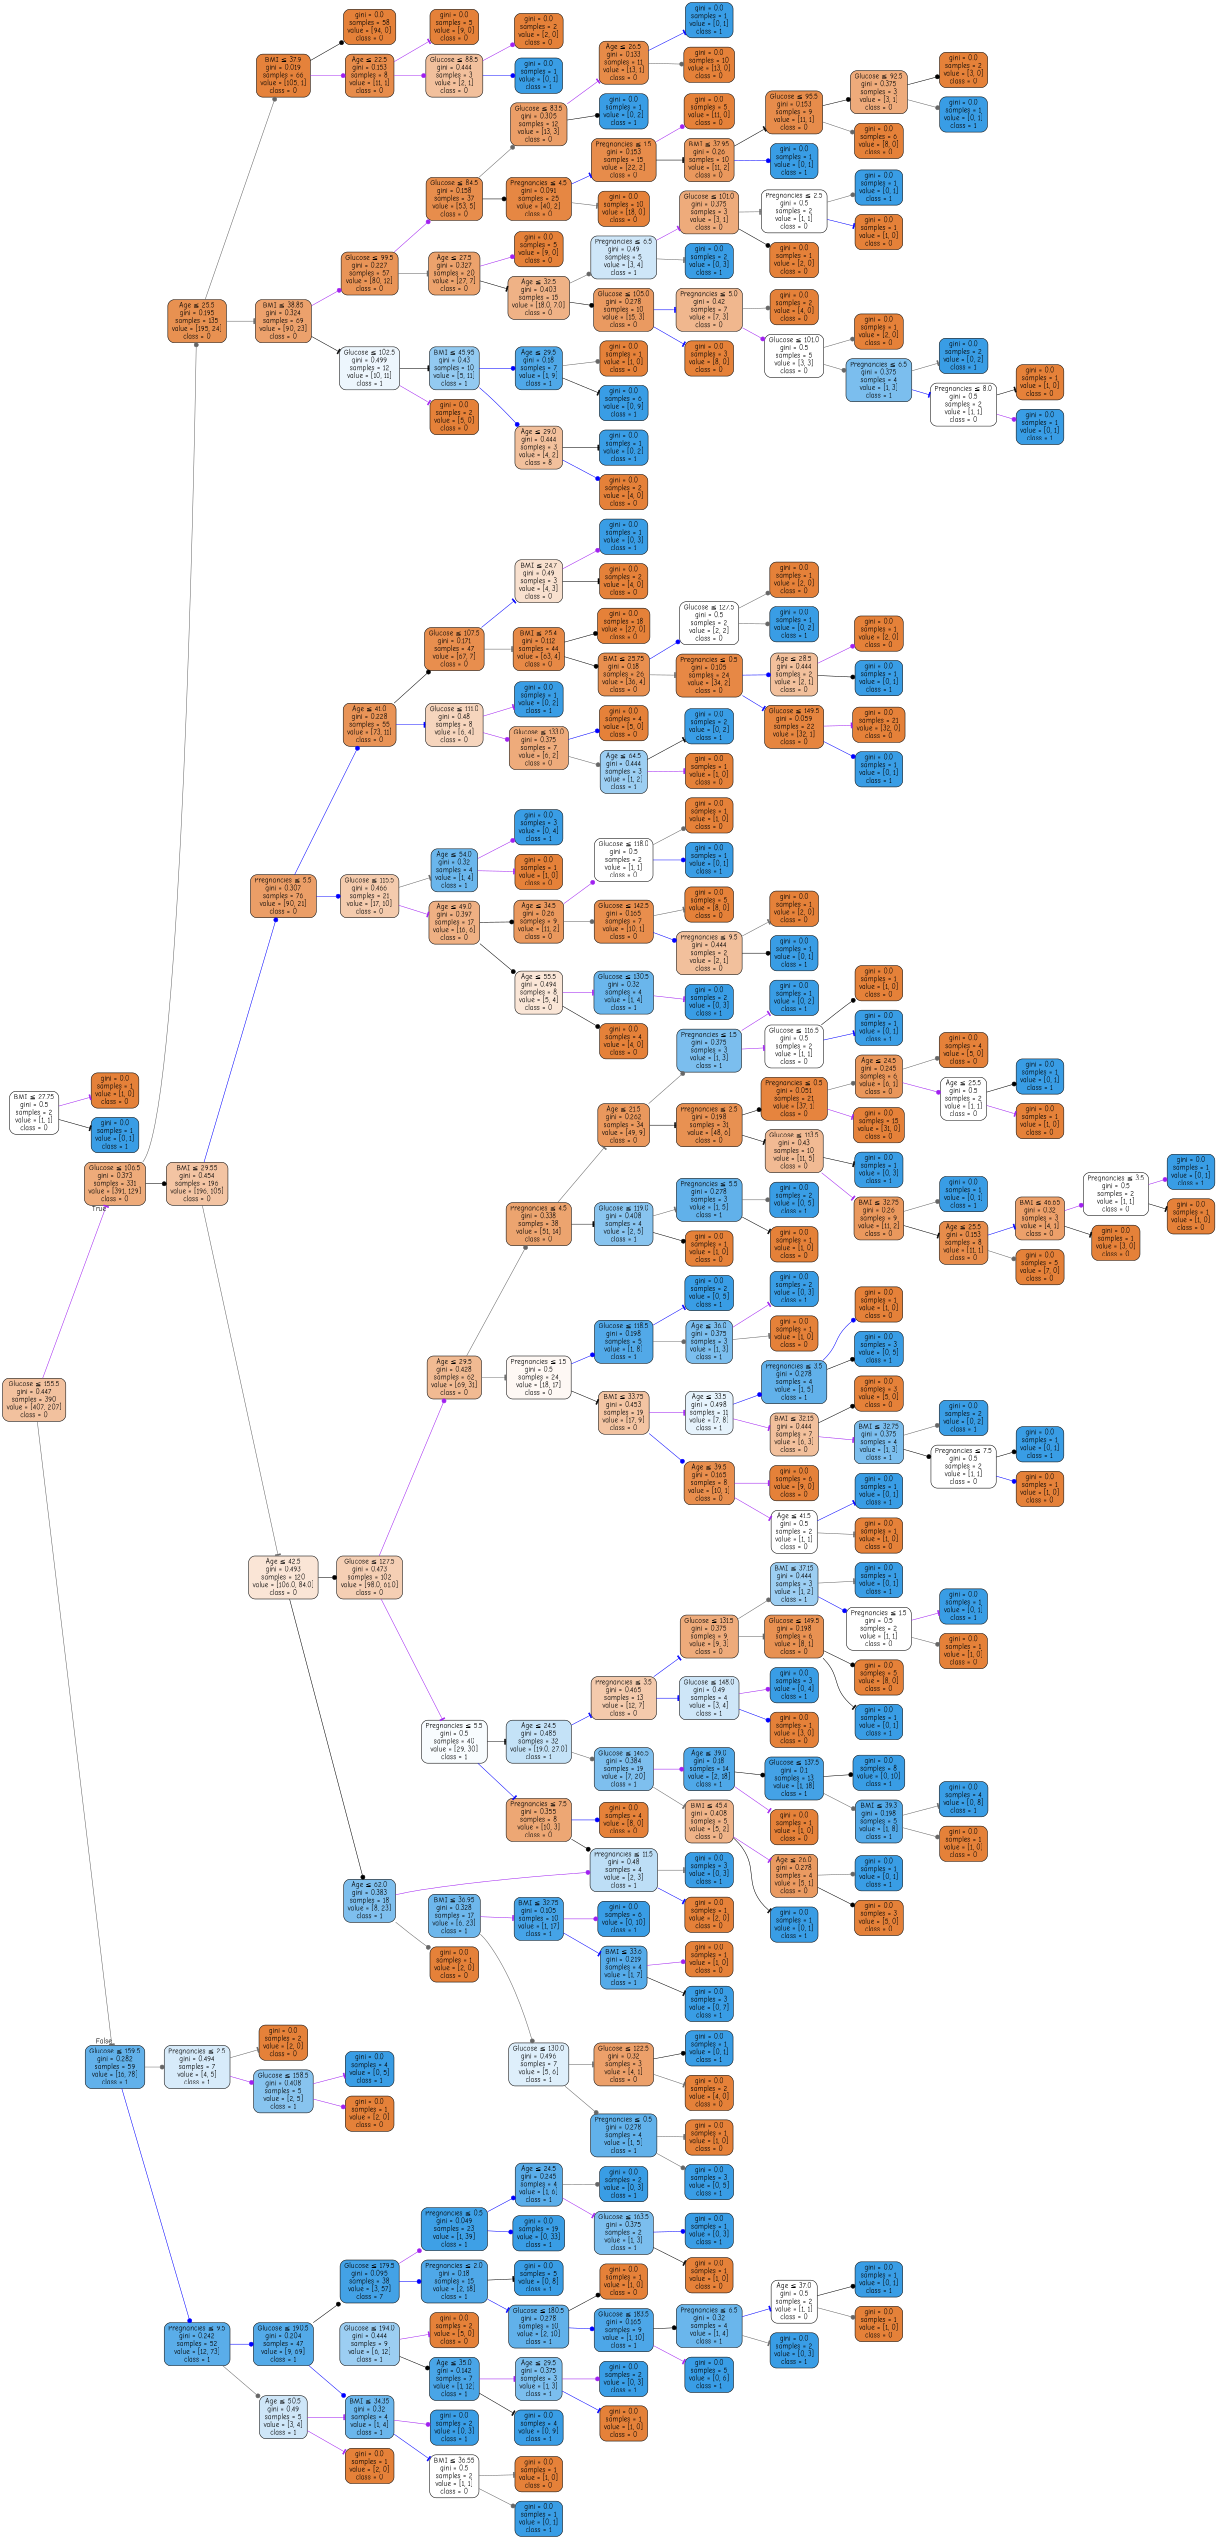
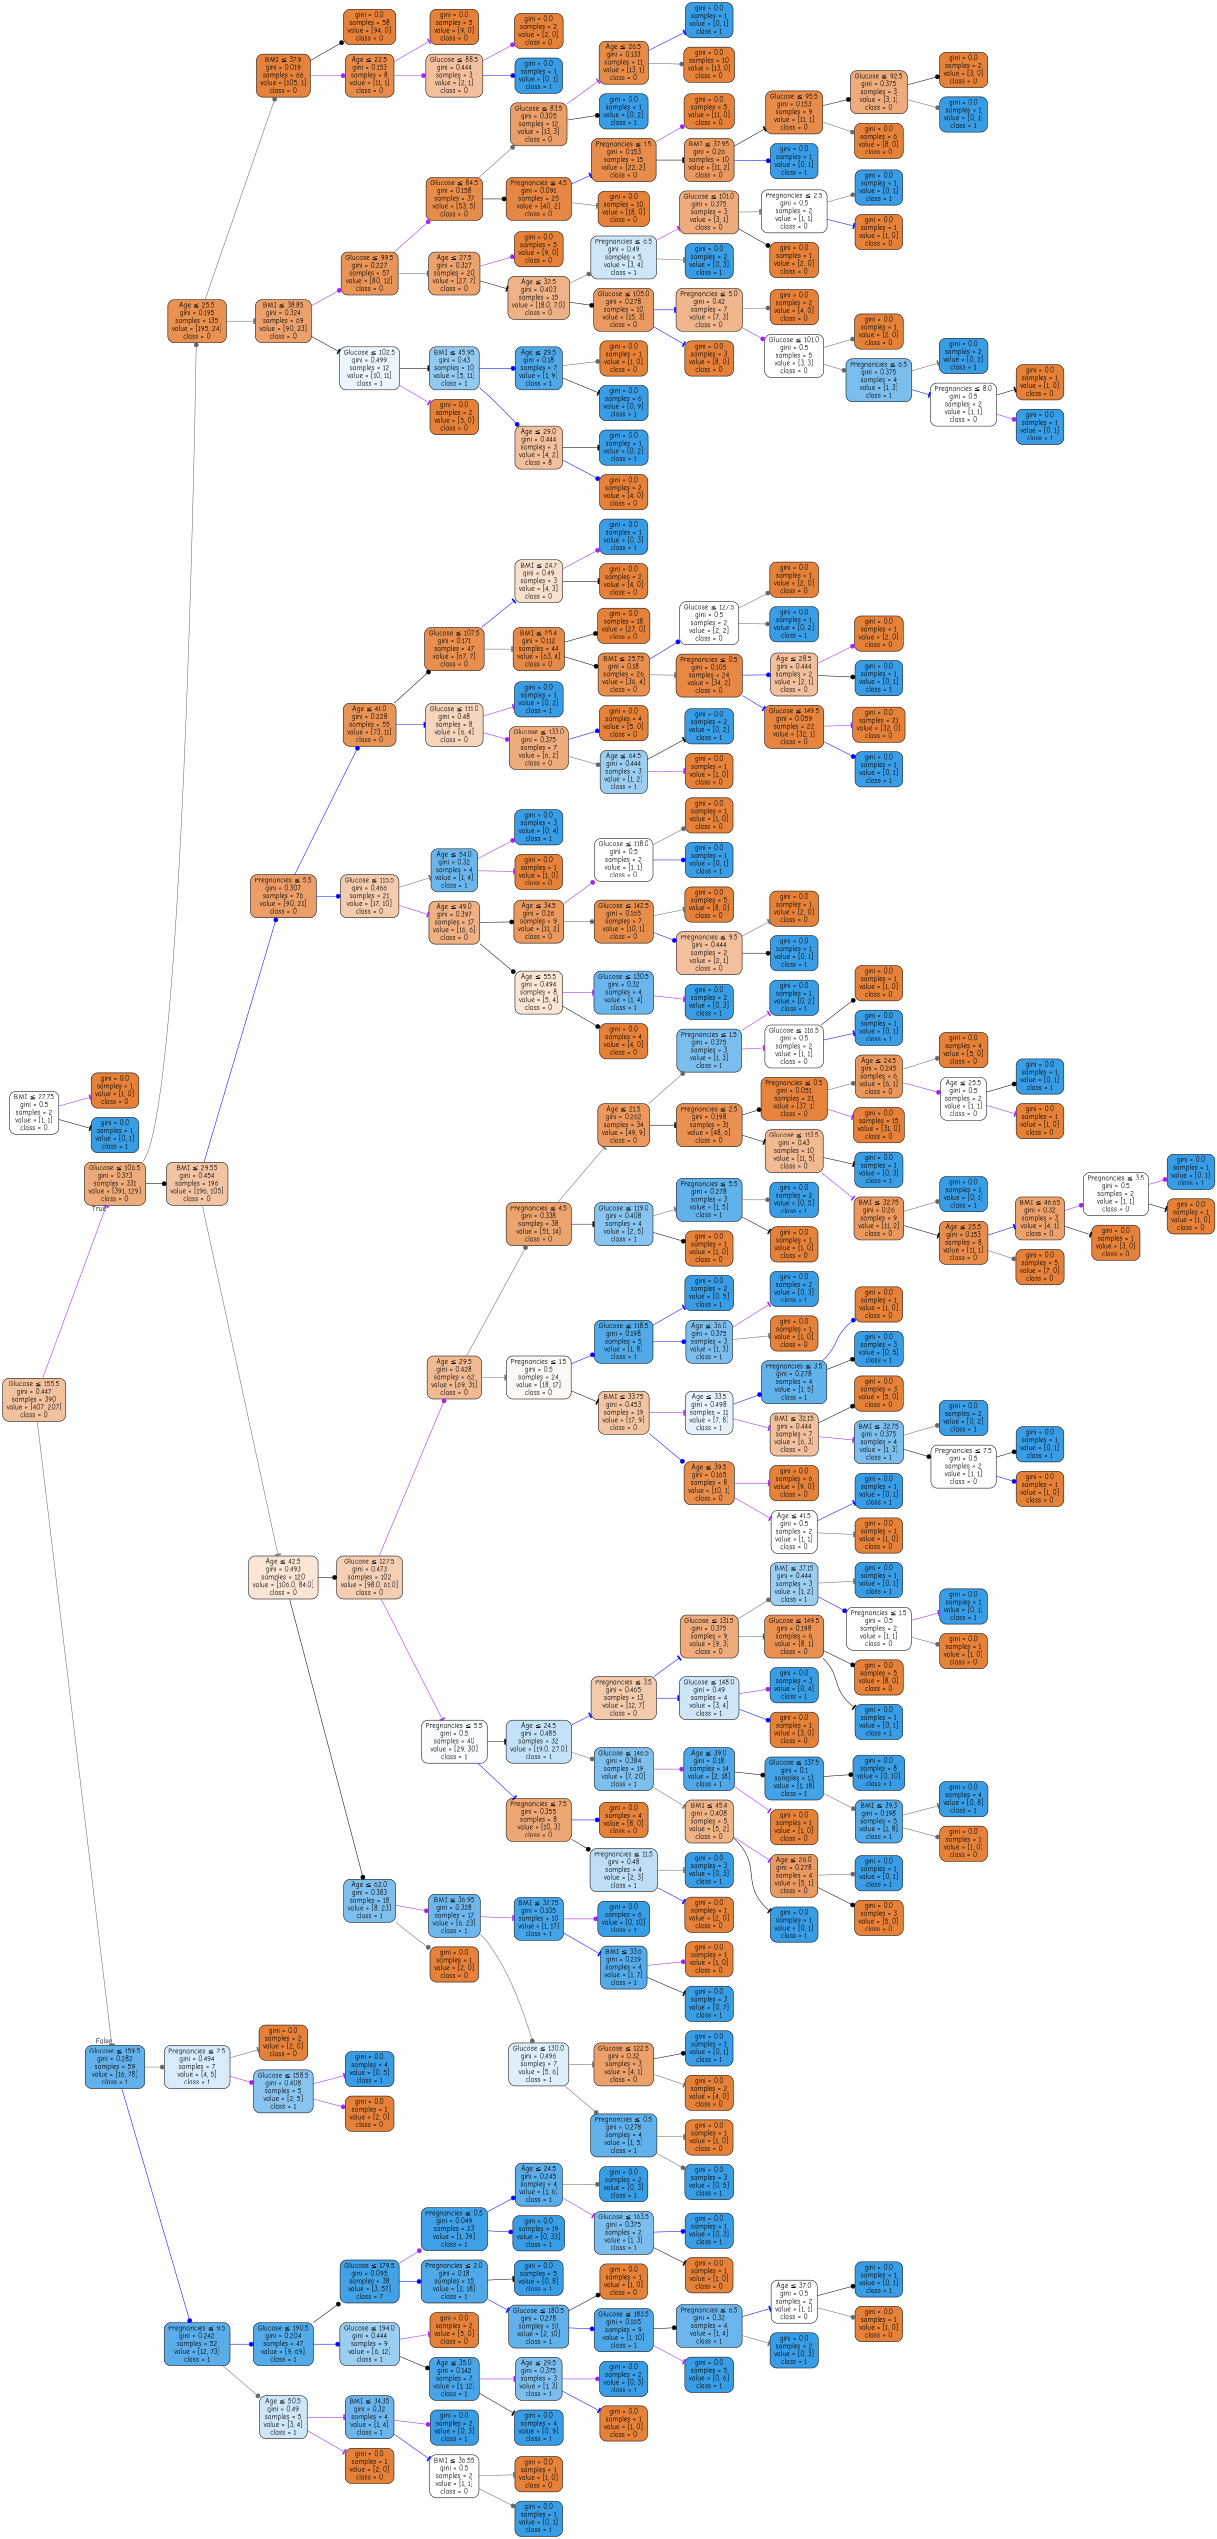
(667, 1342) -> (667, 1342)
(490, 1881) -> (410, 1908)
(325, 2380) -> (324, 2344)
